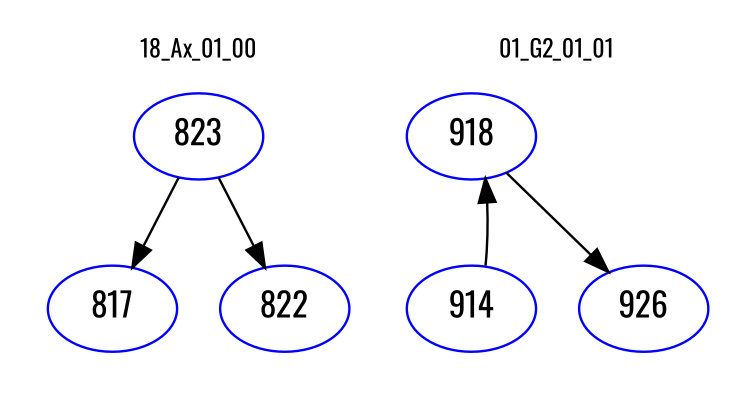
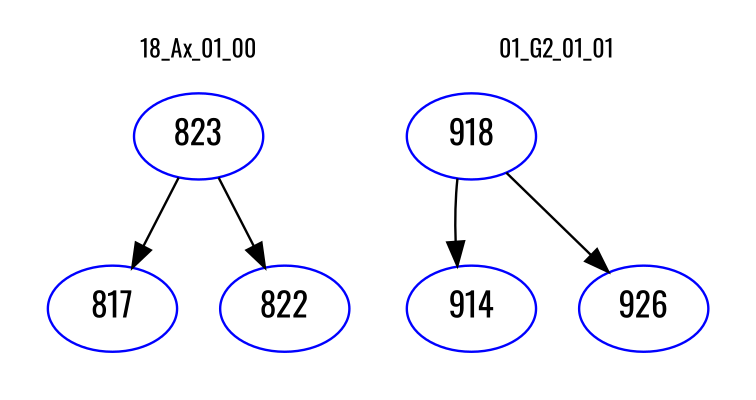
(487, 234) -> (455, 210)
